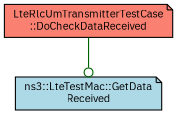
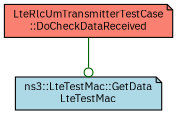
(89, 94) -> (89, 94)
